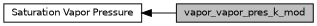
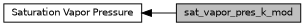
(245, 13) -> (239, 13)
